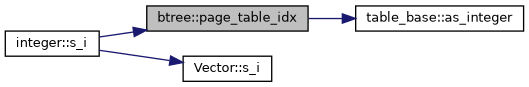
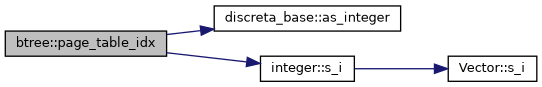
(440, 19) -> (307, 19)
(116, 34) -> (207, 57)
